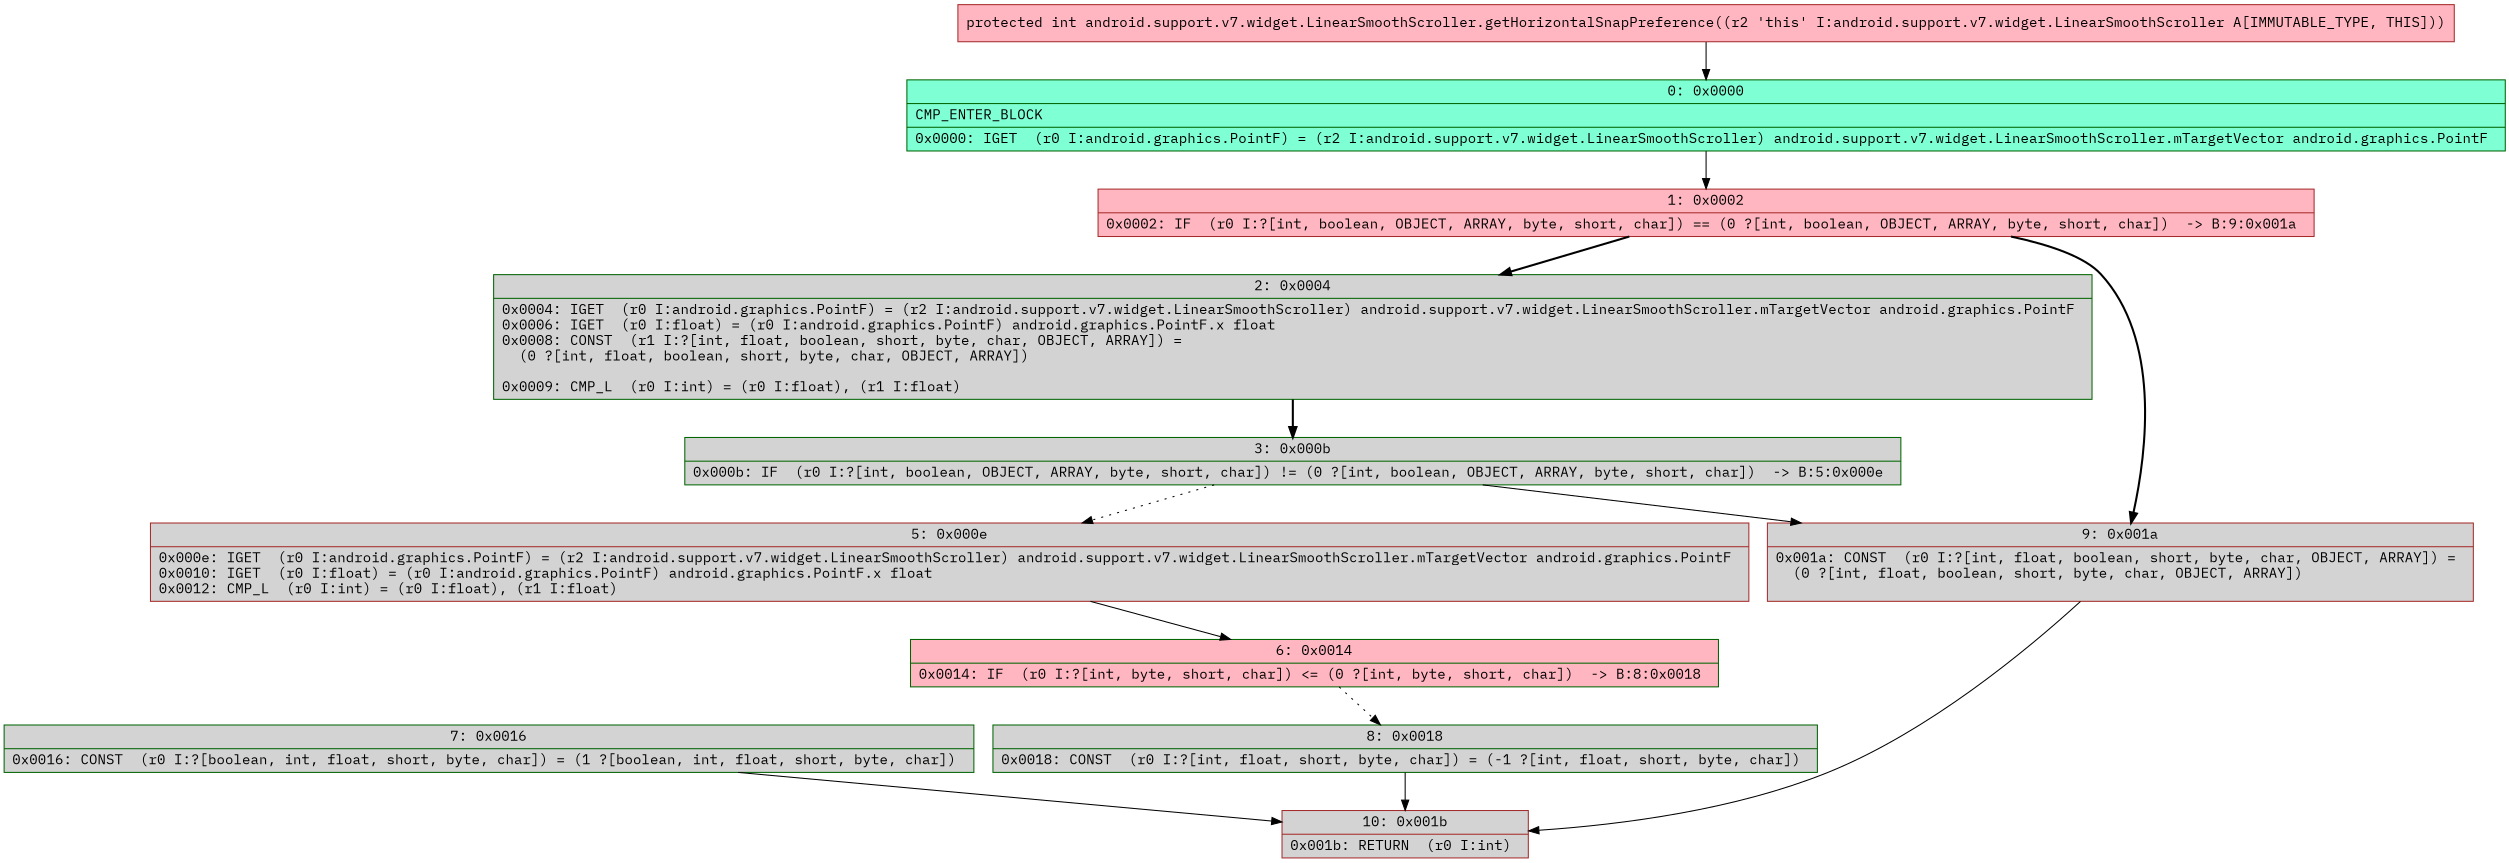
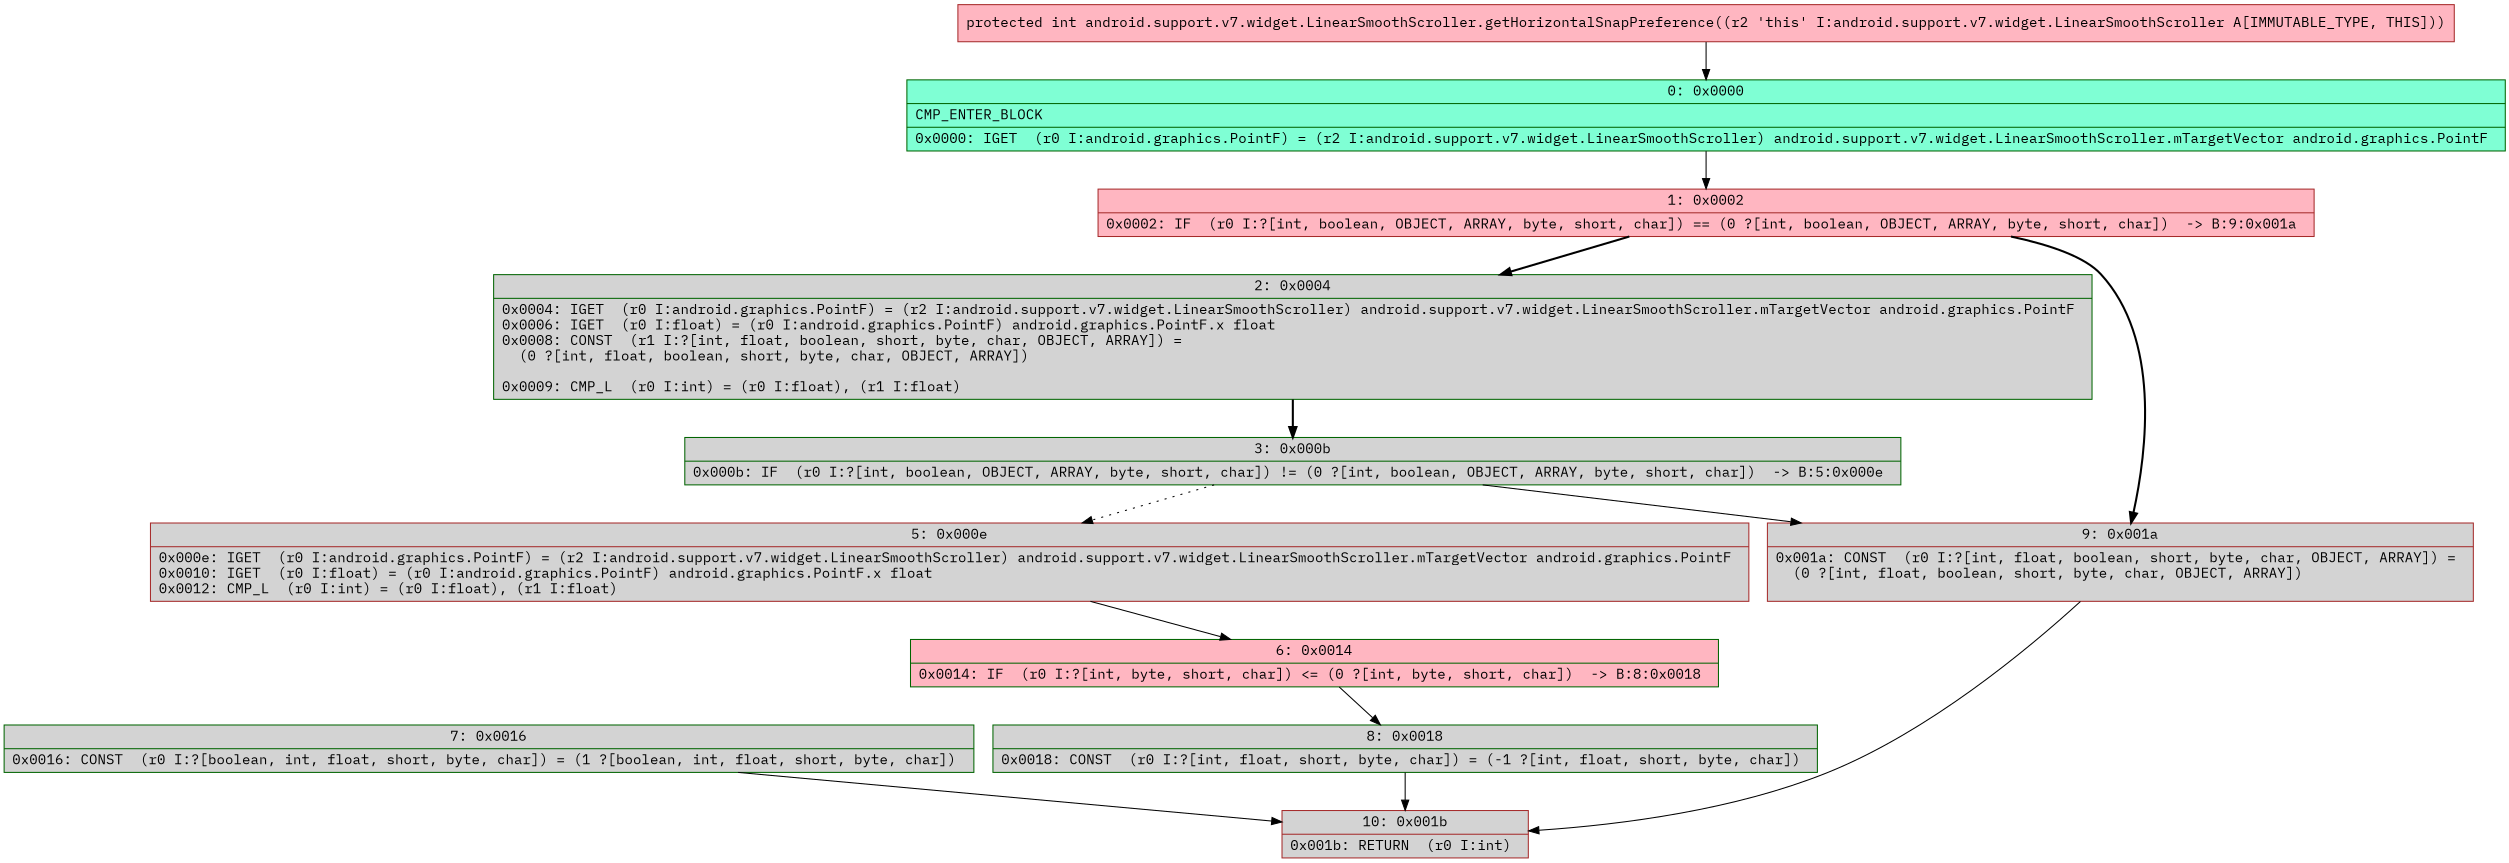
(1356, 702) -> (1356, 702)
